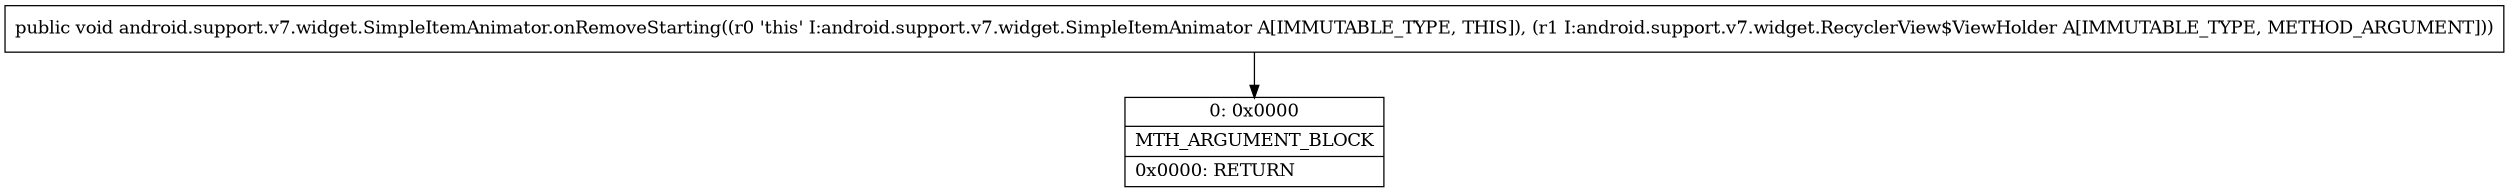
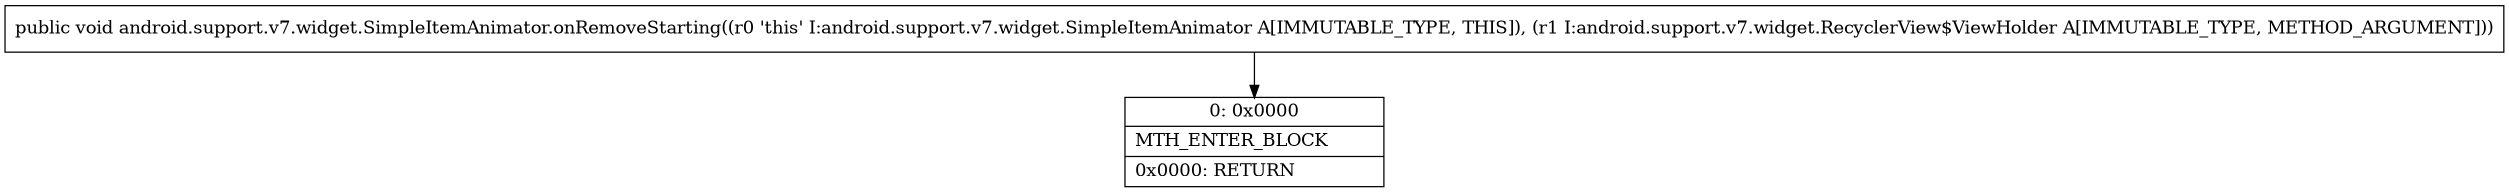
(1254, 141) -> (1232, 141)
